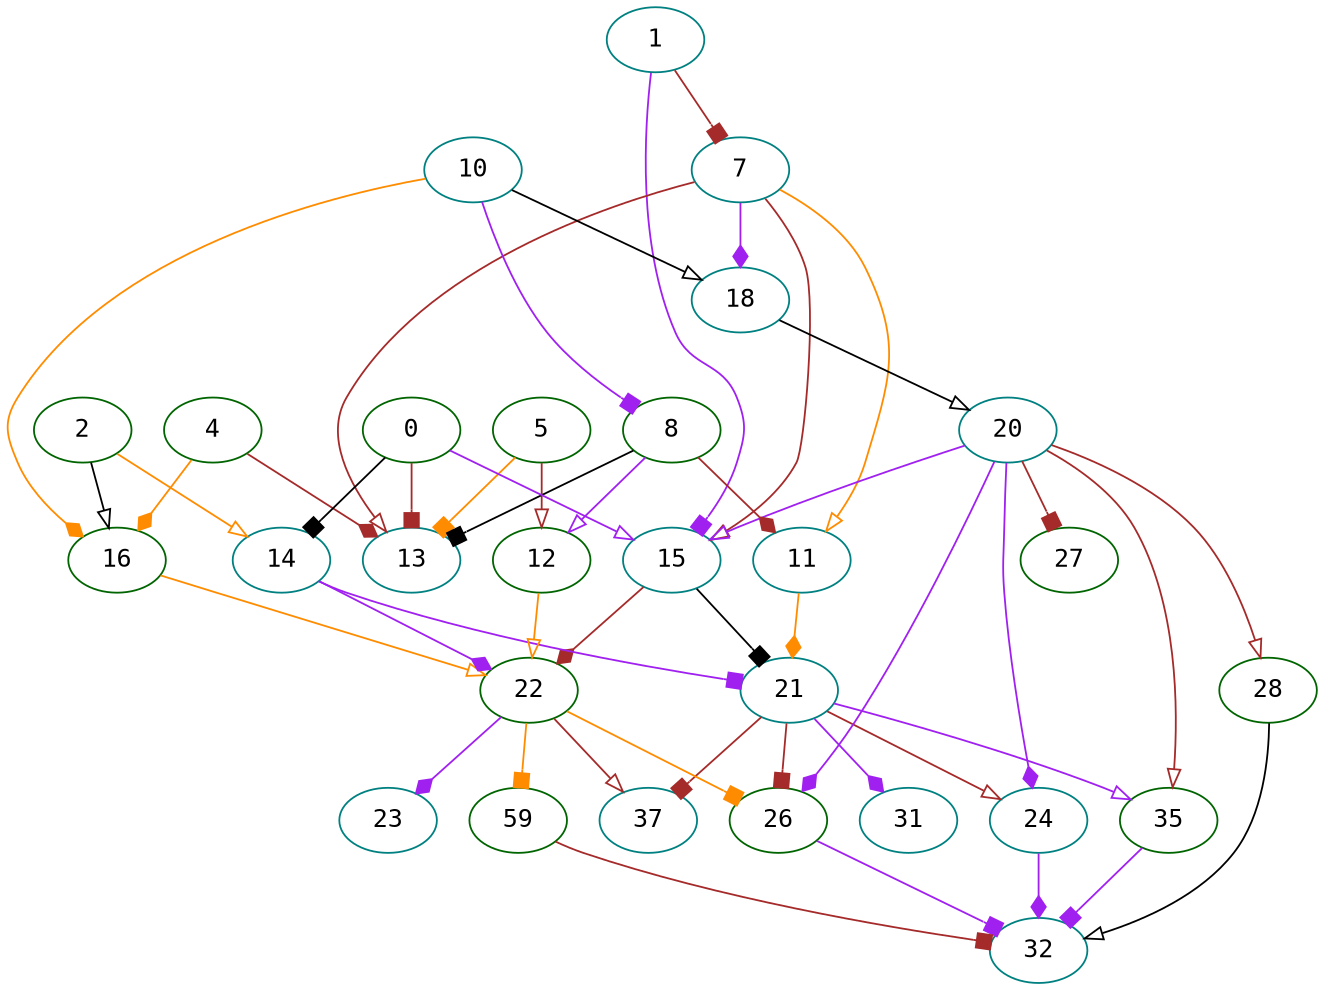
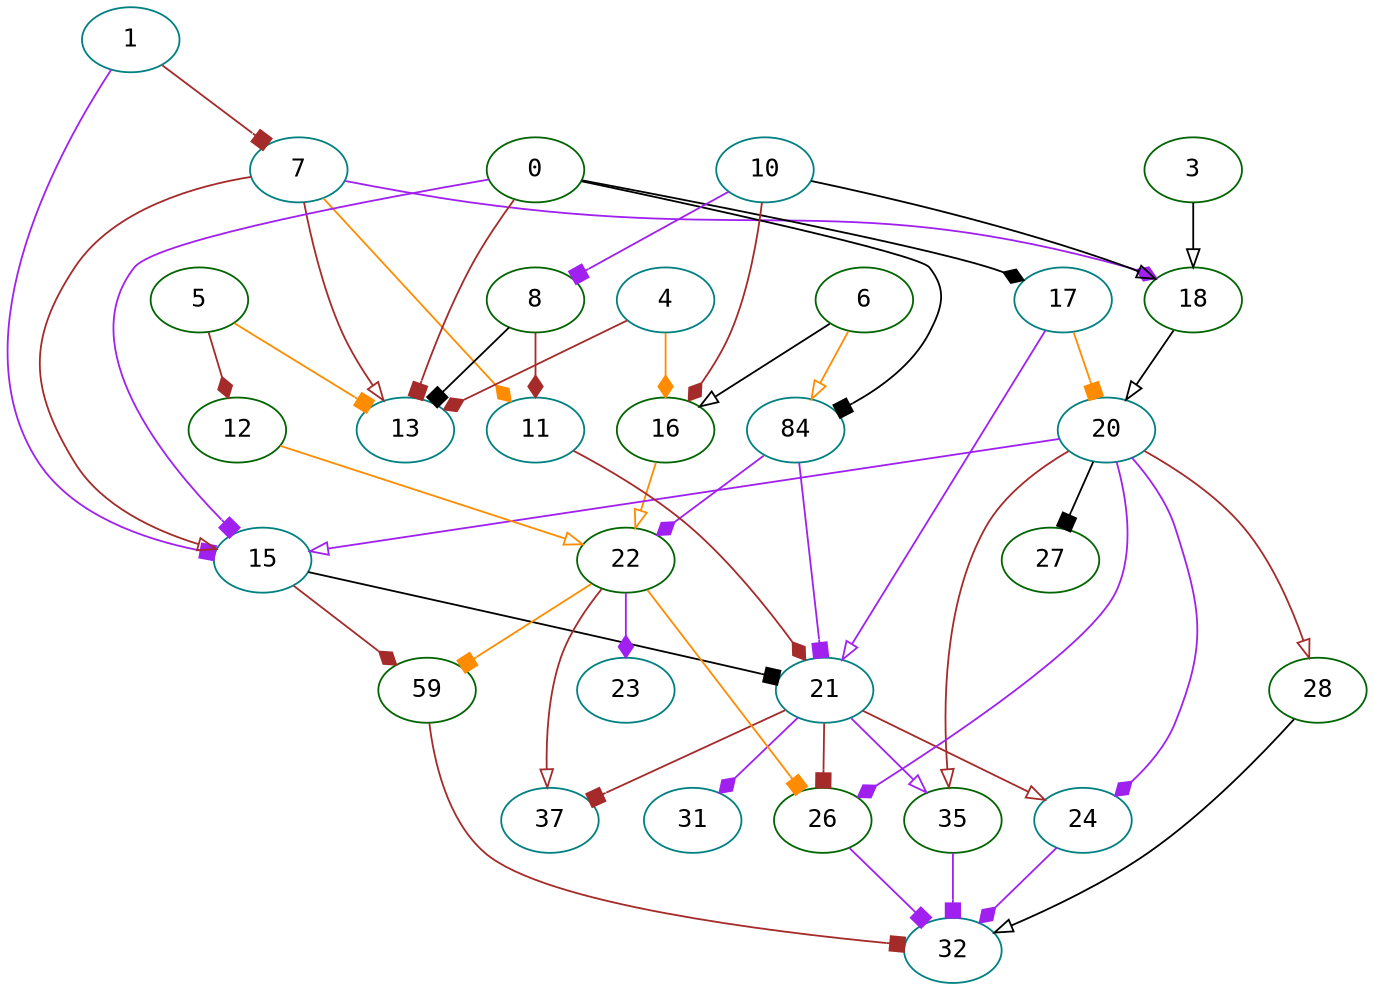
none -> (1193, 170)
(136, 285) -> (743, 297)
(740, 300) -> (1193, 300)
none -> (1063, 300)
(888, 337) -> (410, 292)
(83, 430) -> (864, 300)
(213, 430) -> (666, 300)
(542, 483) -> (215, 355)
(1034, 486) -> (1082, 487)
(529, 489) -> (169, 250)
(613, 489) -> none
(281, 560) -> (796, 430)
(797, 615) -> (696, 532)
(609, 618) -> (336, 618)
